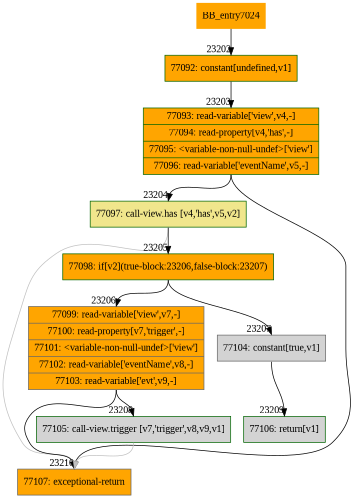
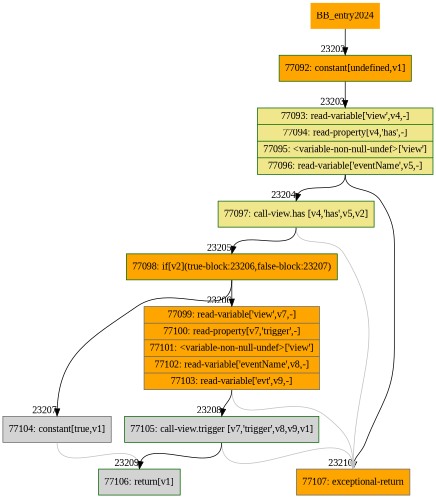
(231, 16) -> (345, 16)
(231, 141) -> (345, 141)
(277, 385) -> (95, 456)
(39, 409) -> (301, 407)
none -> (184, 456)
